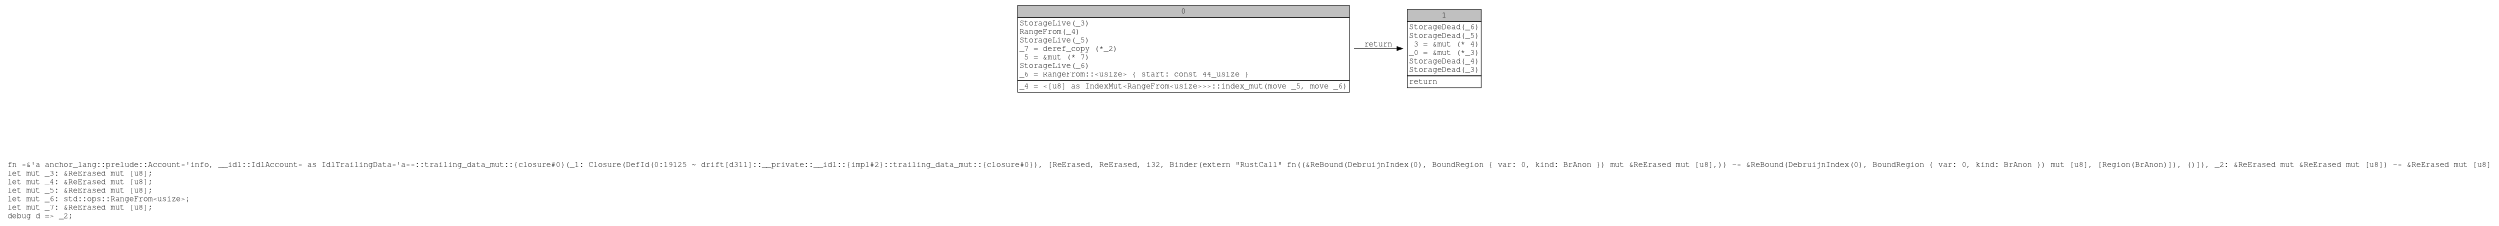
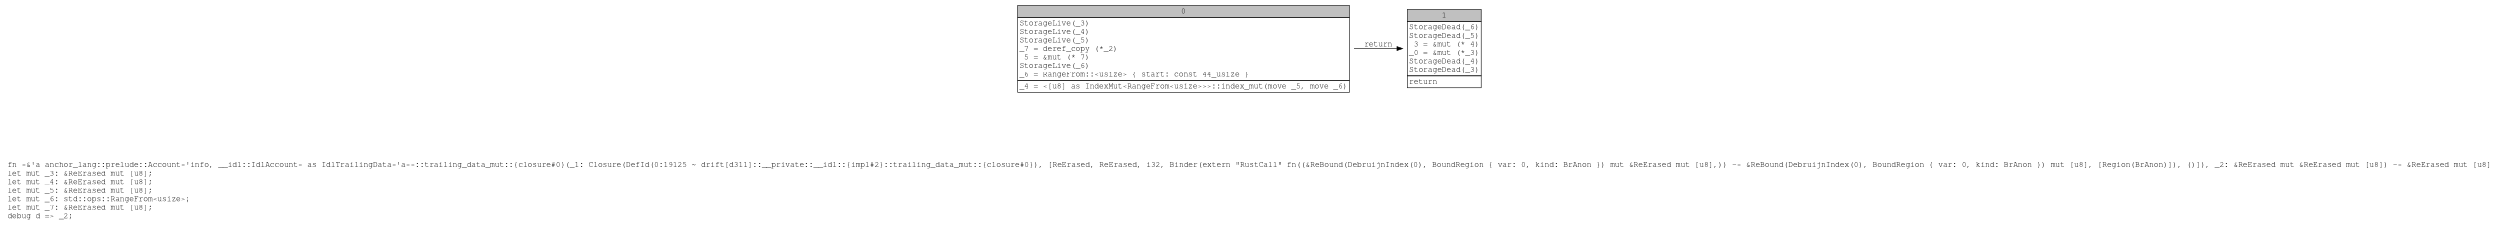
(1050, 32) -> (1055, 32)
